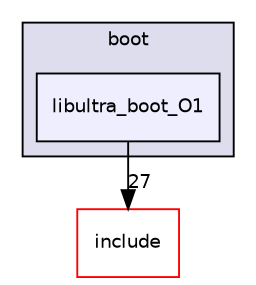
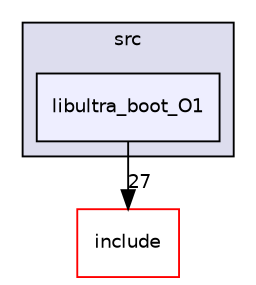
(128, 41) -> (128, 41)
